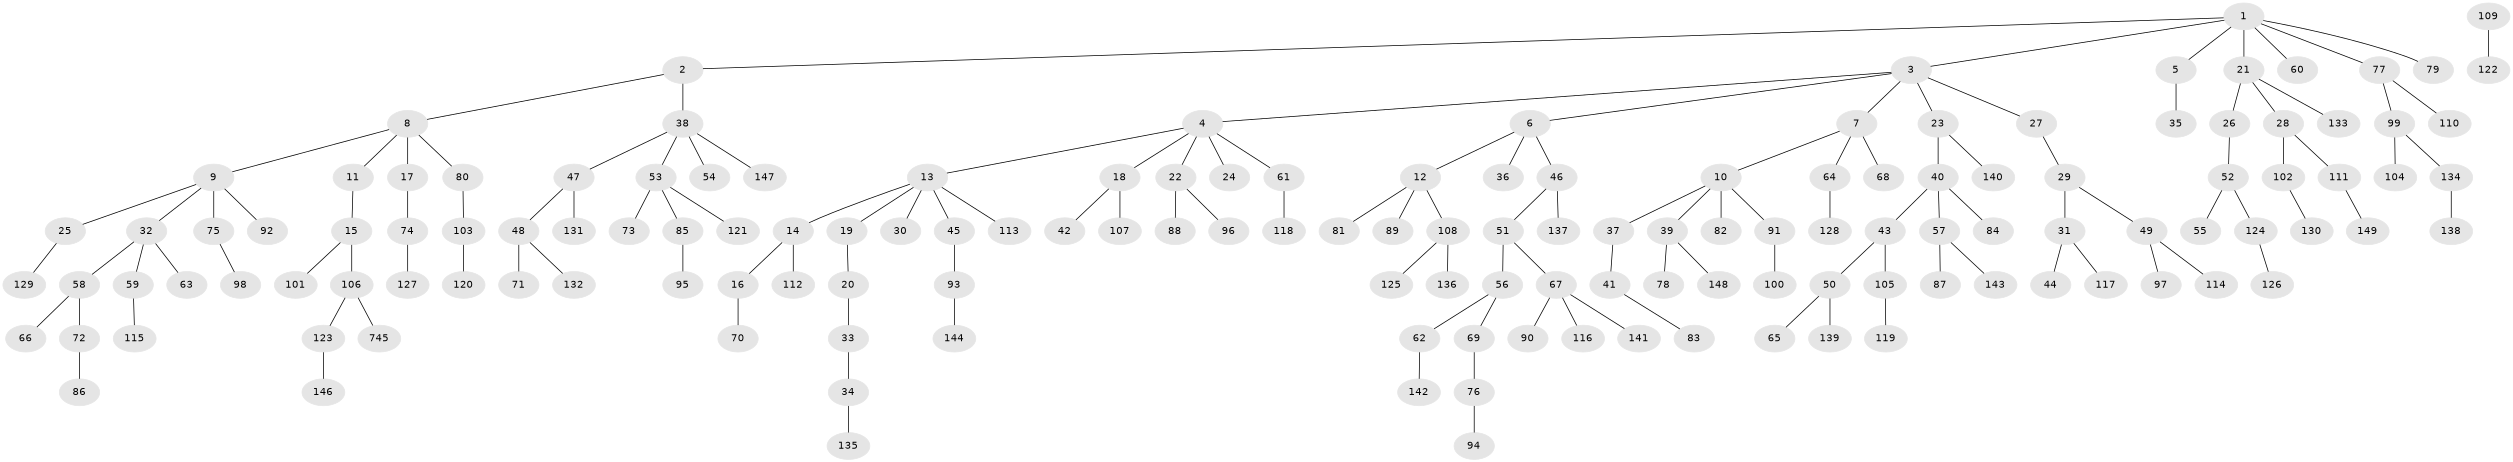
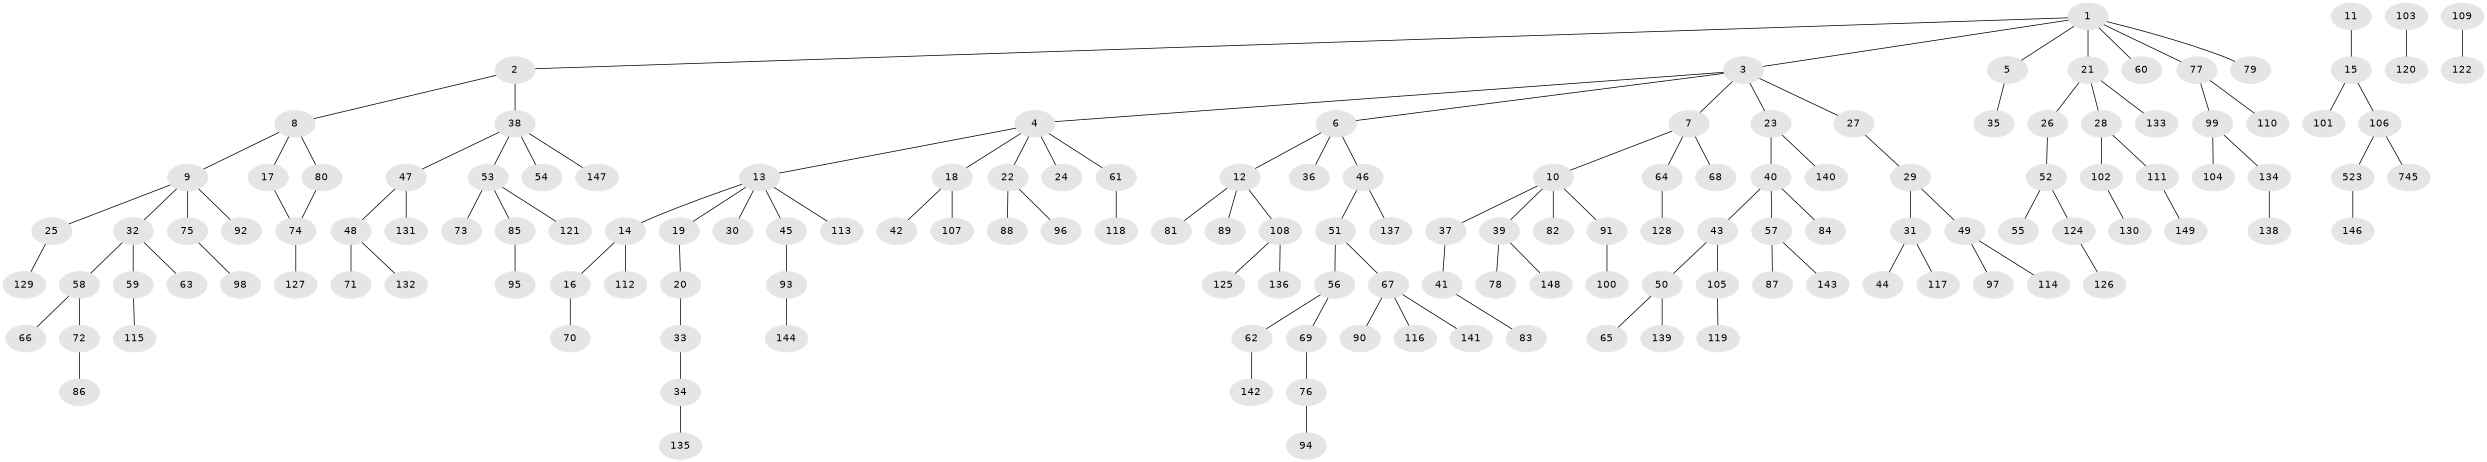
(380, 151) -> none
(463, 204) -> (309, 204)
(323, 339) -> (2353, 178)
